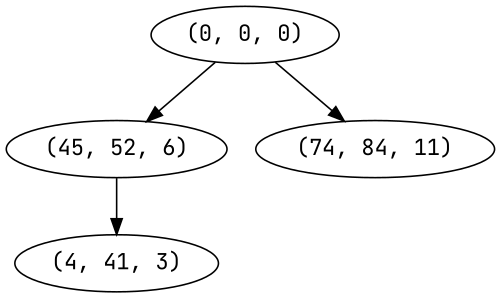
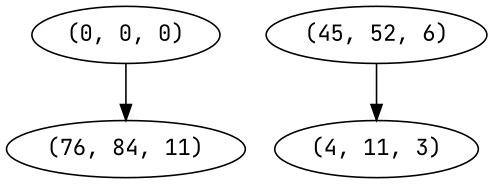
(187, 87) -> none
(375, 149) -> (126, 149)
(117, 263) -> (377, 149)
